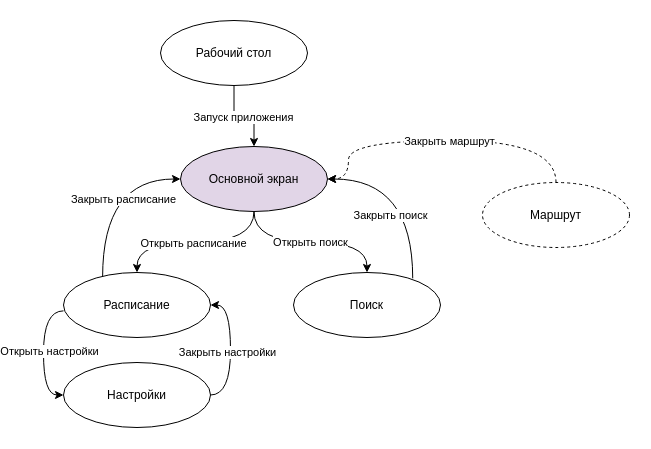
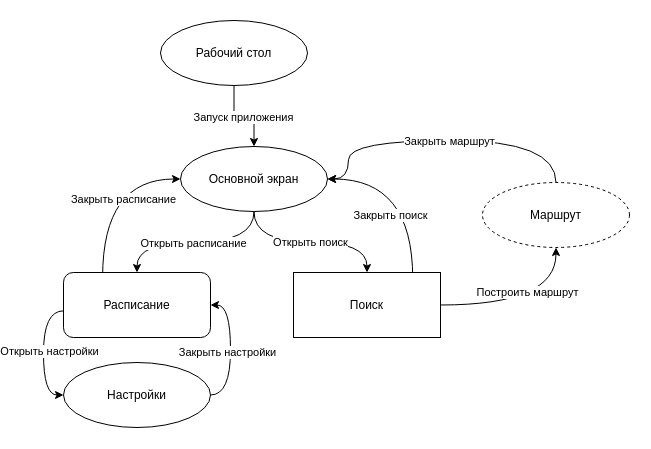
(533, 152) -> (533, 152)
(254, 179) -> (254, 179)
none -> (507, 298)
(137, 305) -> (137, 305)
(367, 305) -> (367, 305)
